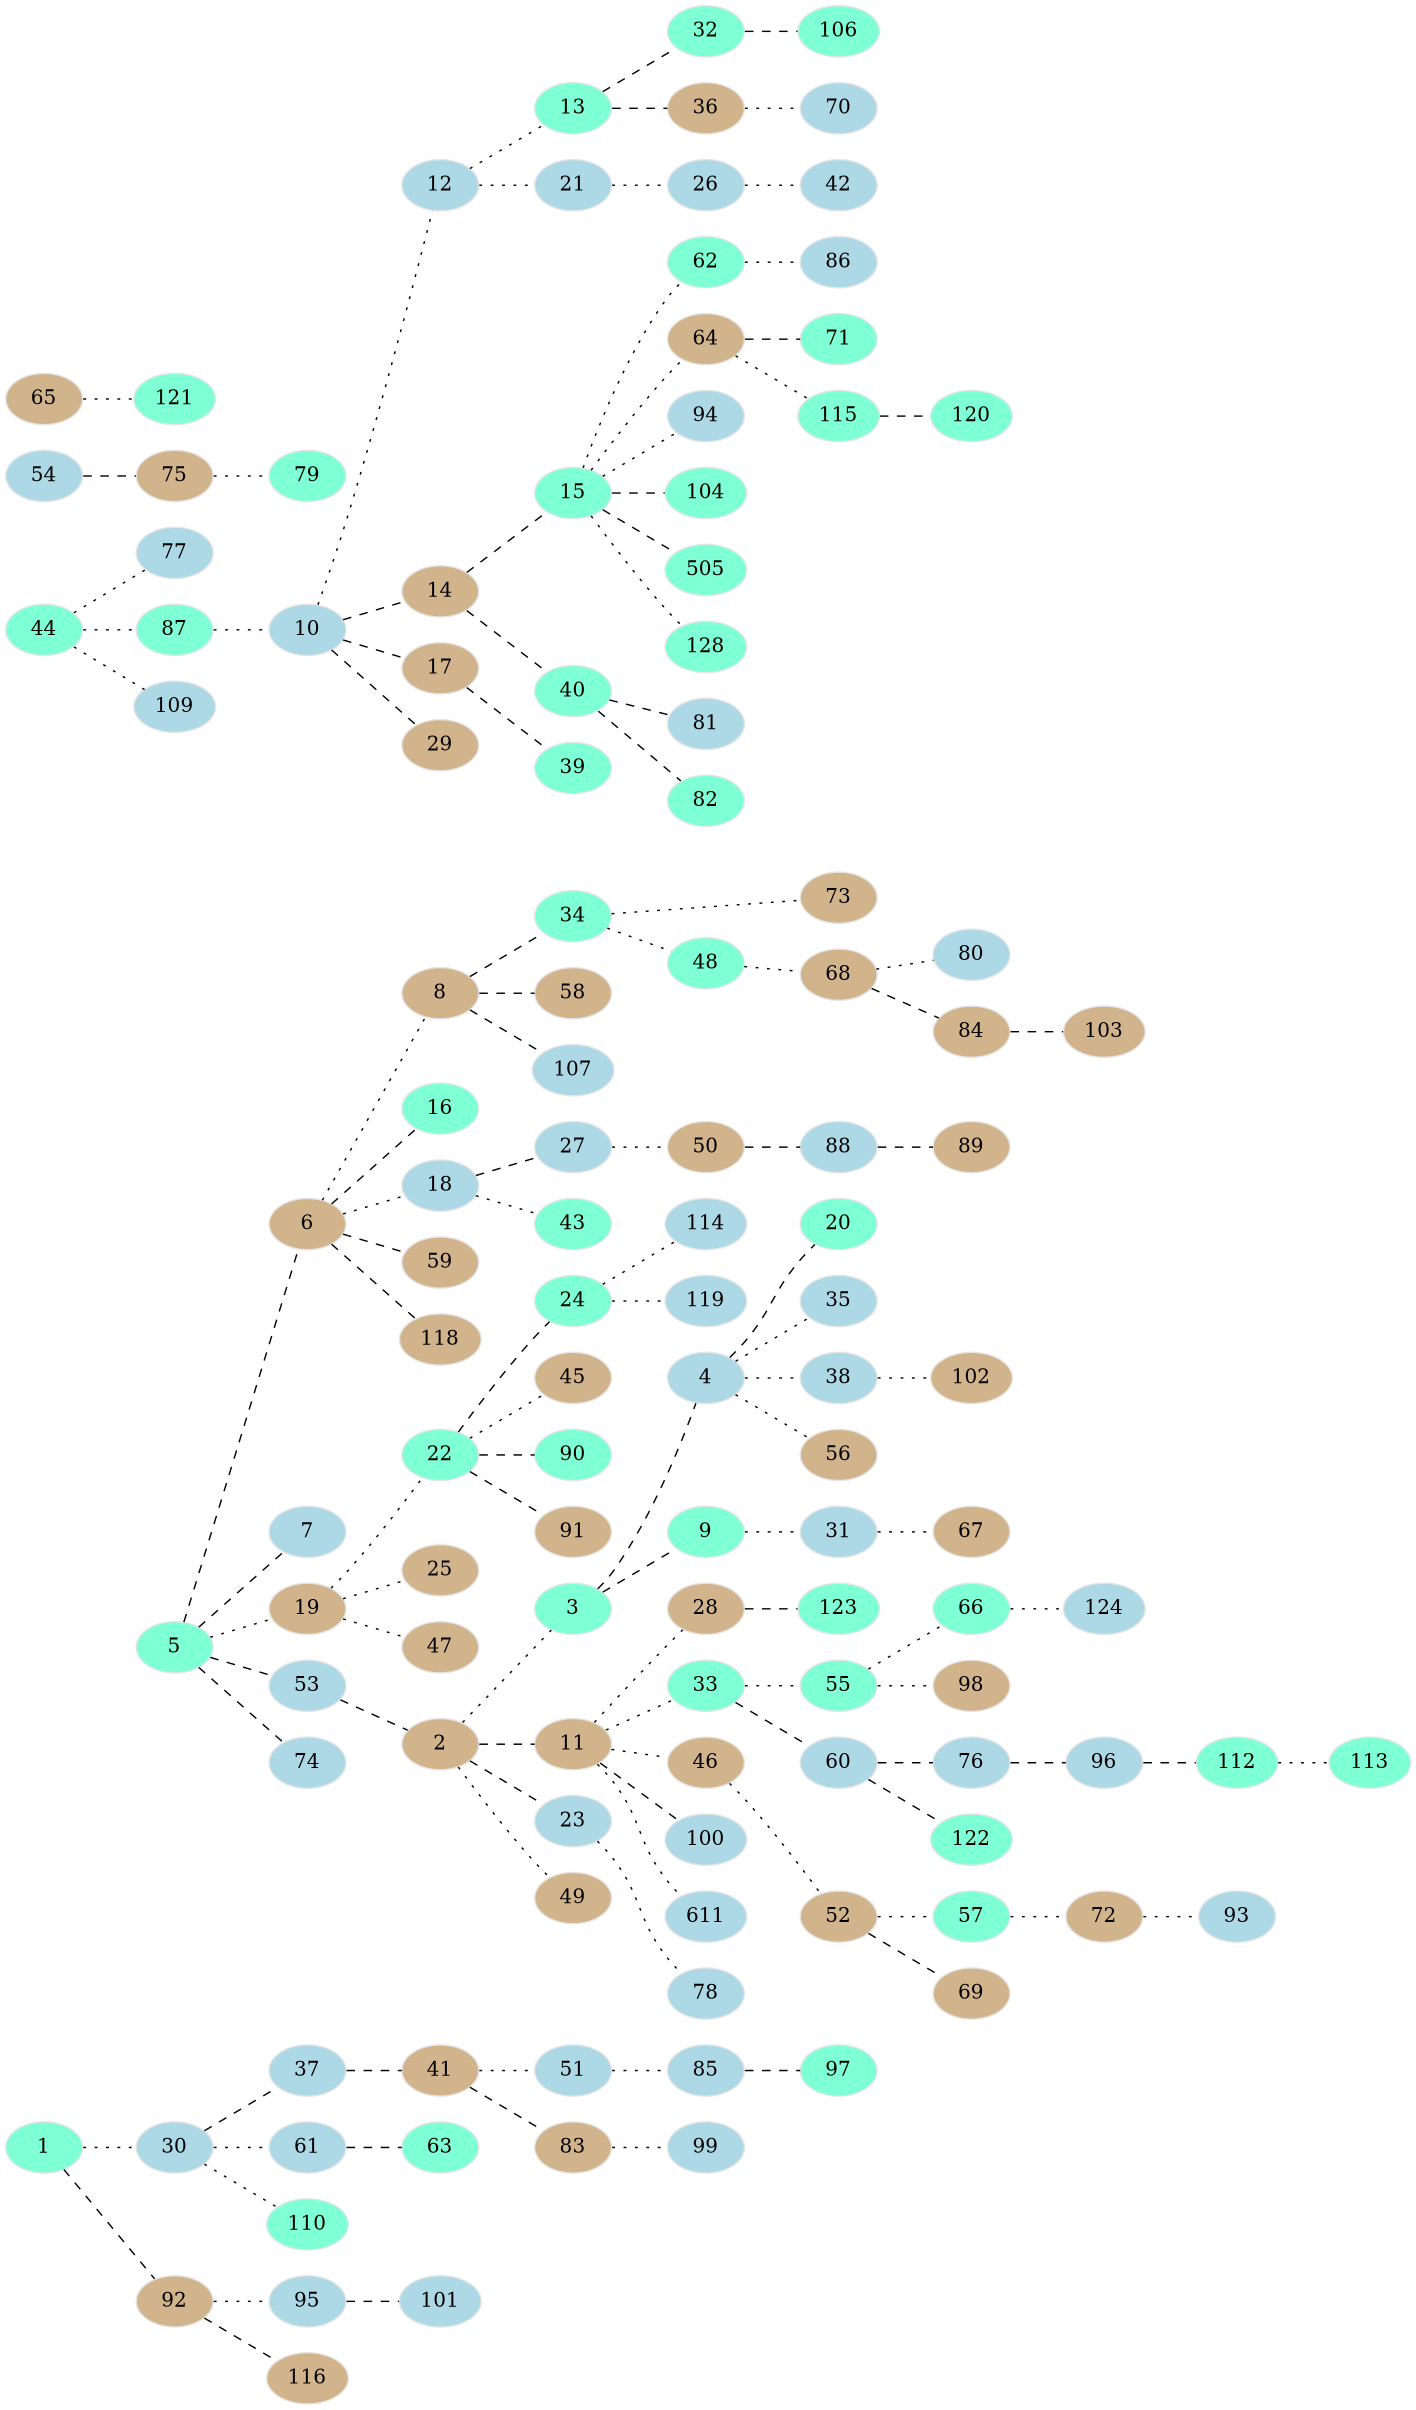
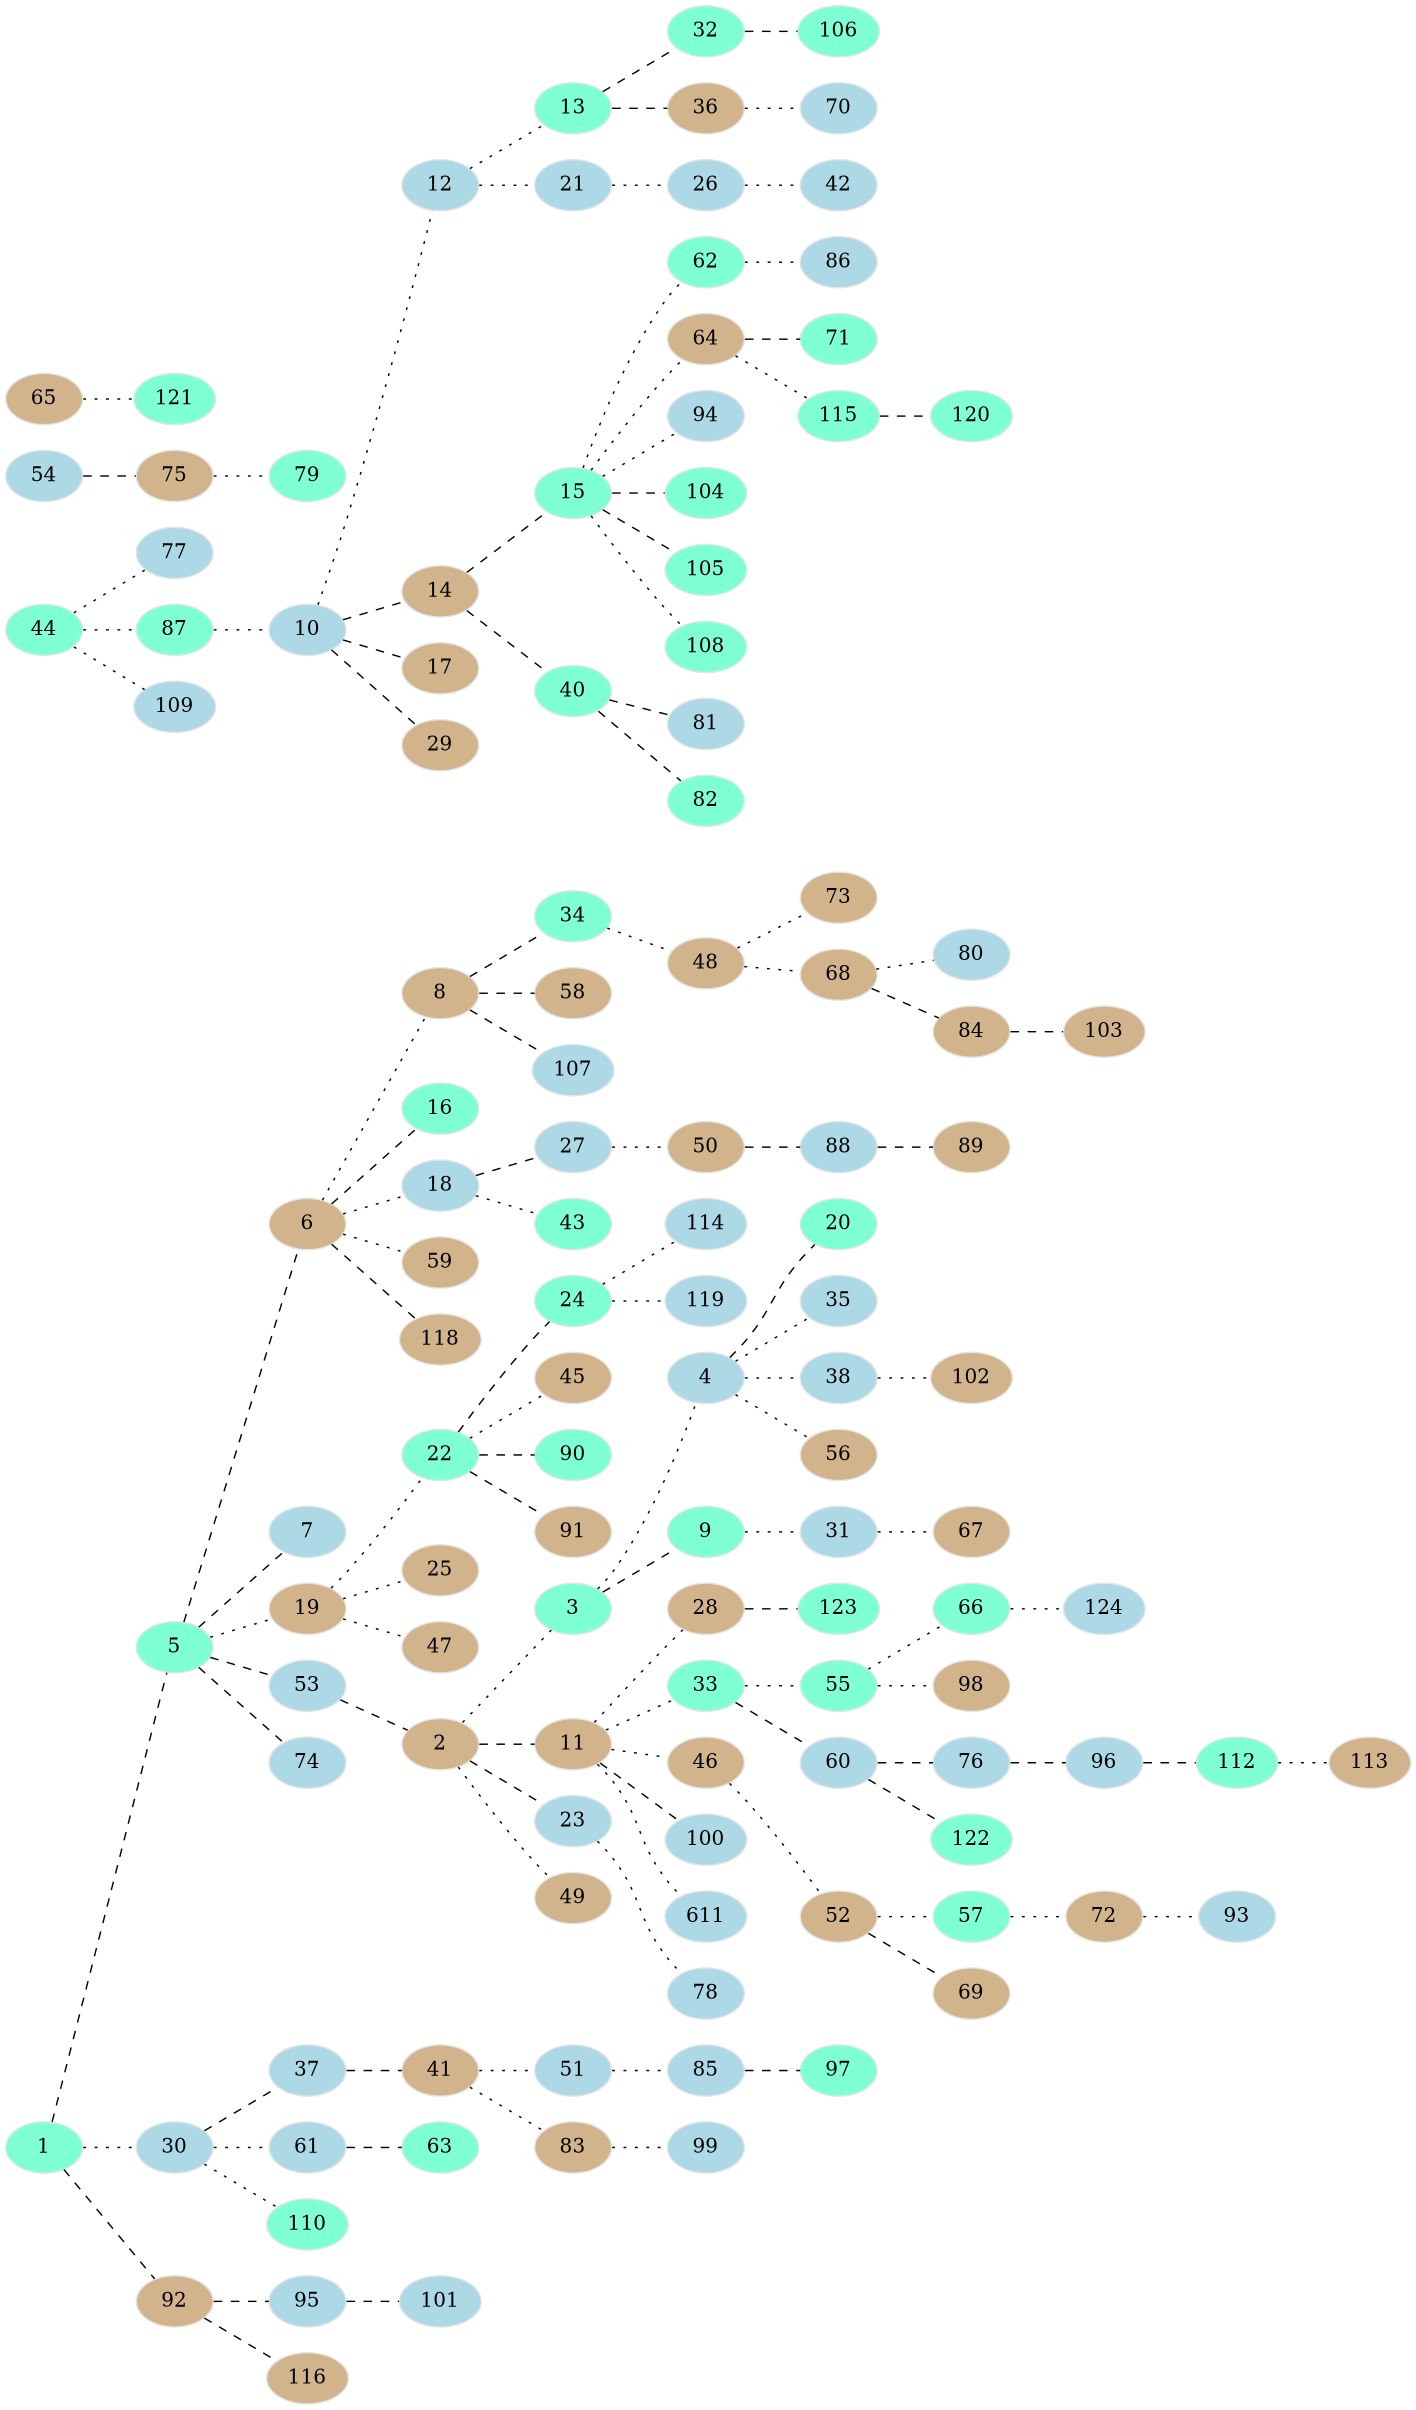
(706, 570) -> (706, 570)
(706, 647) -> (706, 647)
(573, 768) -> none
(706, 907) -> (772, 930)
(706, 963) -> (706, 963)
(374, 1243) -> (374, 1243)
(655, 1500) -> (655, 1500)
(1370, 1763) -> (1370, 1763)
none -> (109, 1897)
(507, 2109) -> (507, 2109)
(241, 2301) -> (241, 2301)
